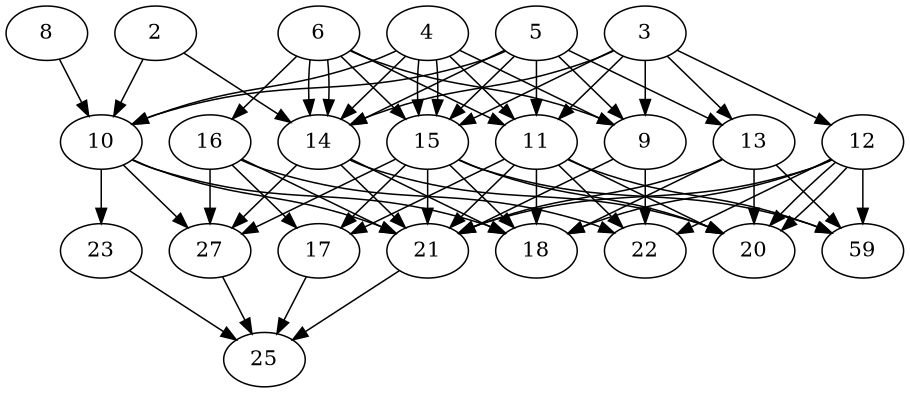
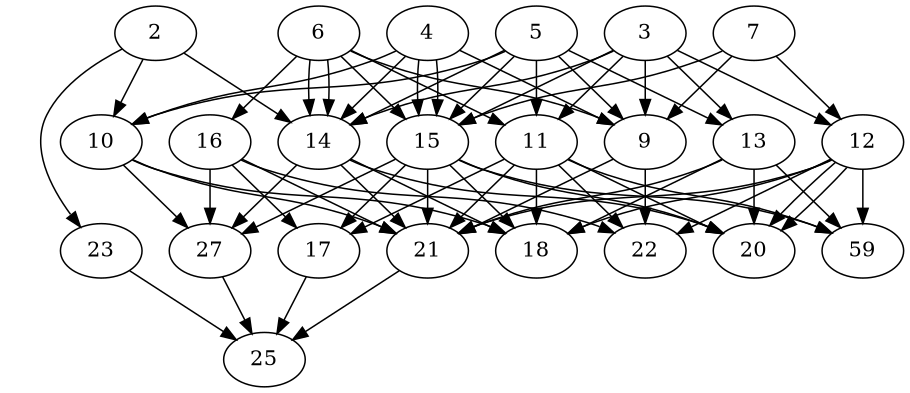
(47, 33) -> none
none -> (754, 33)
(476, 82) -> none
(101, 189) -> (46, 118)
